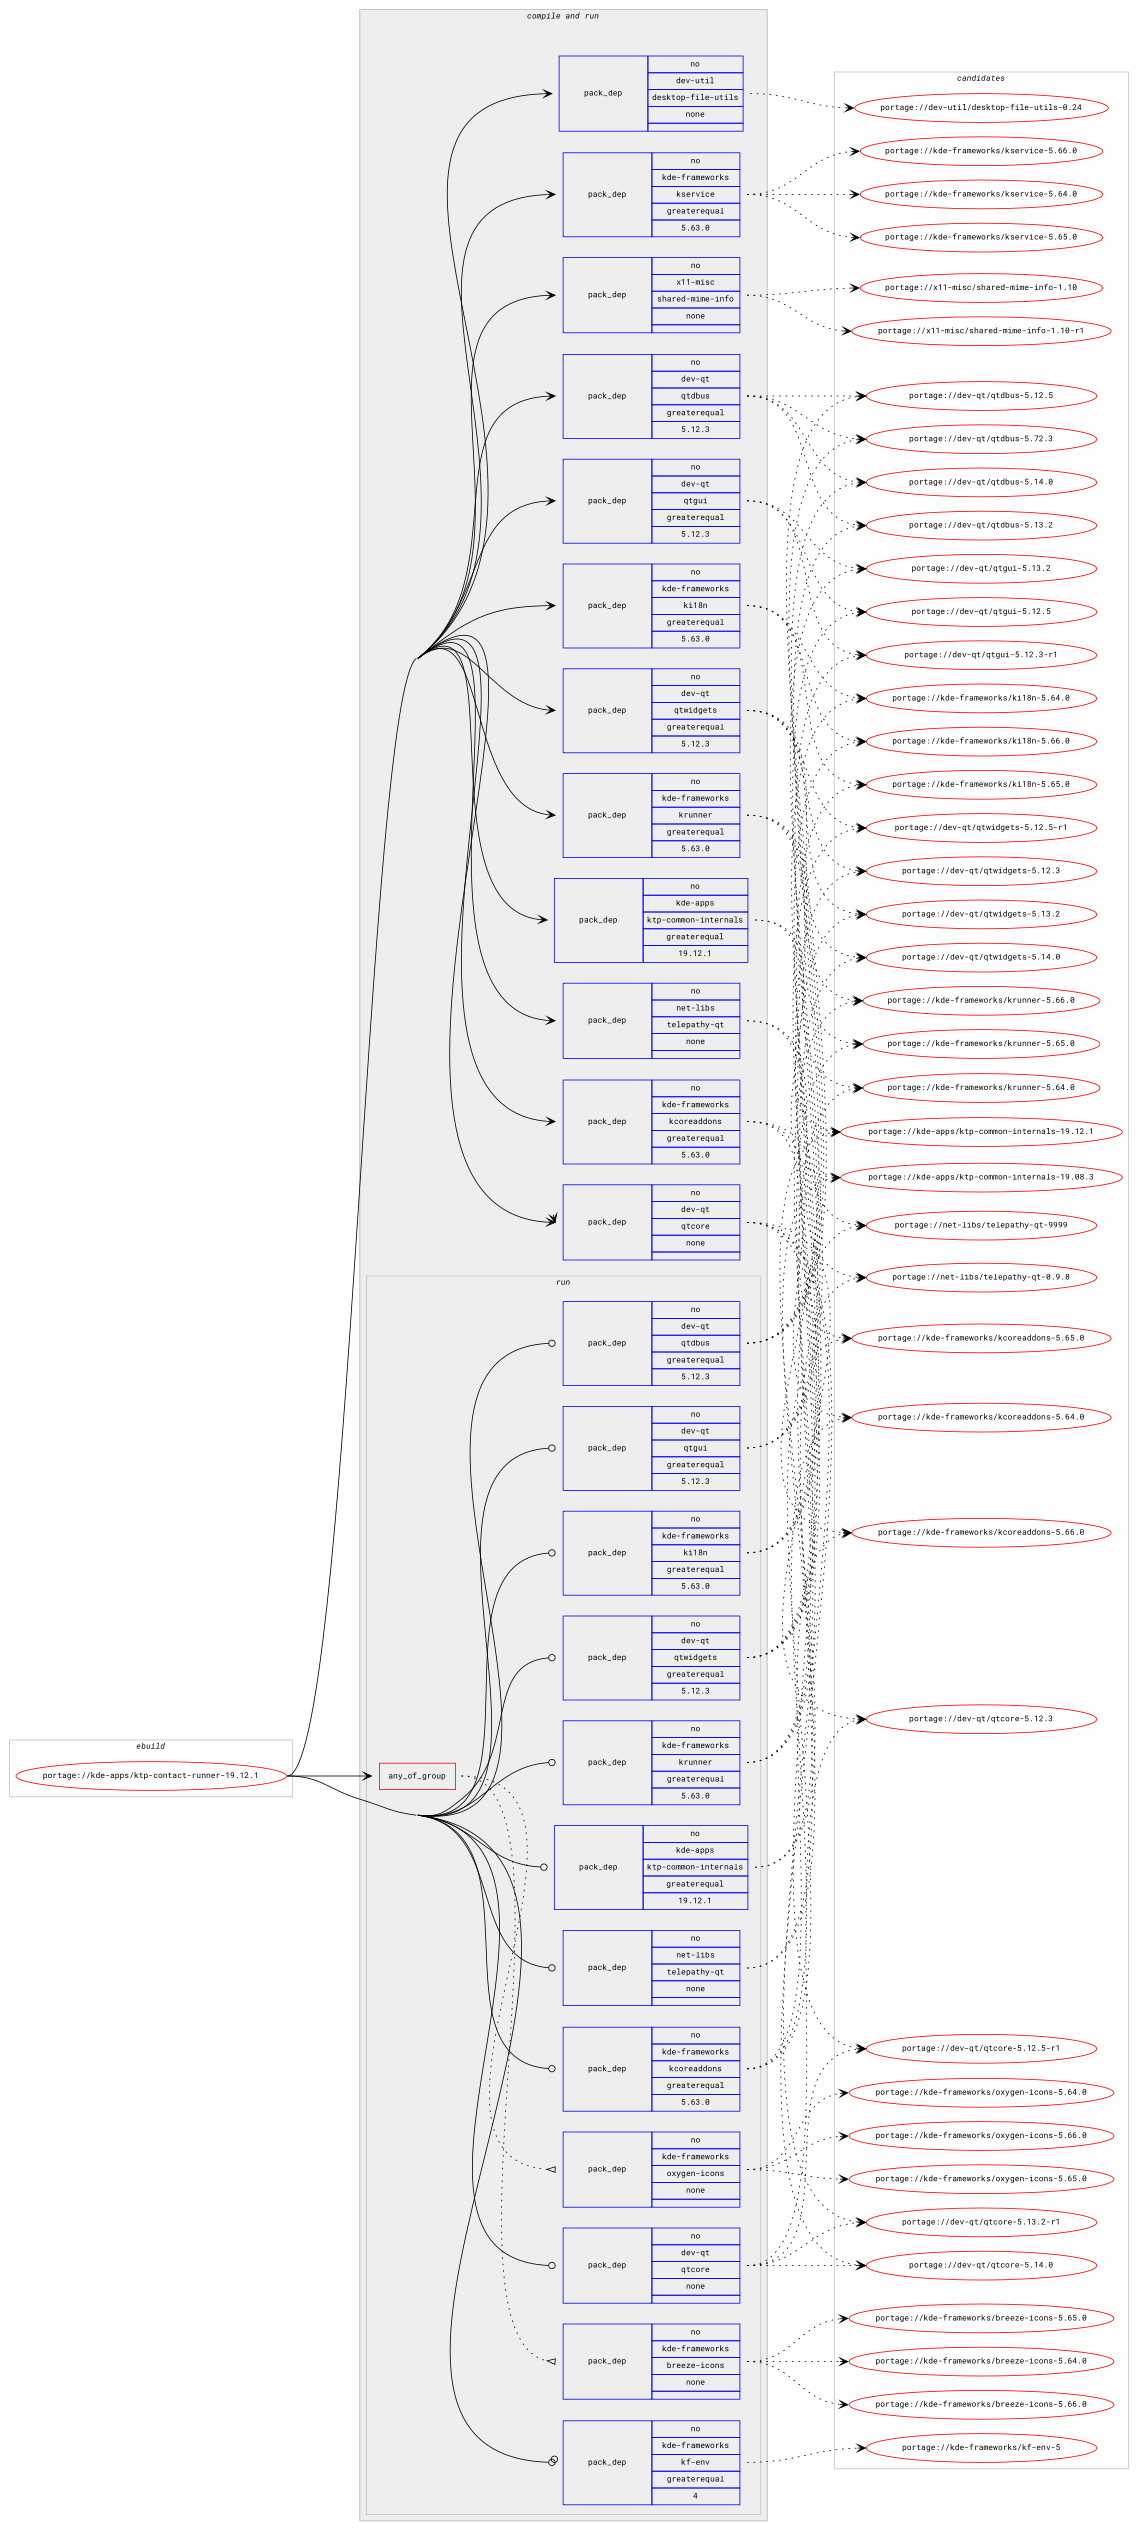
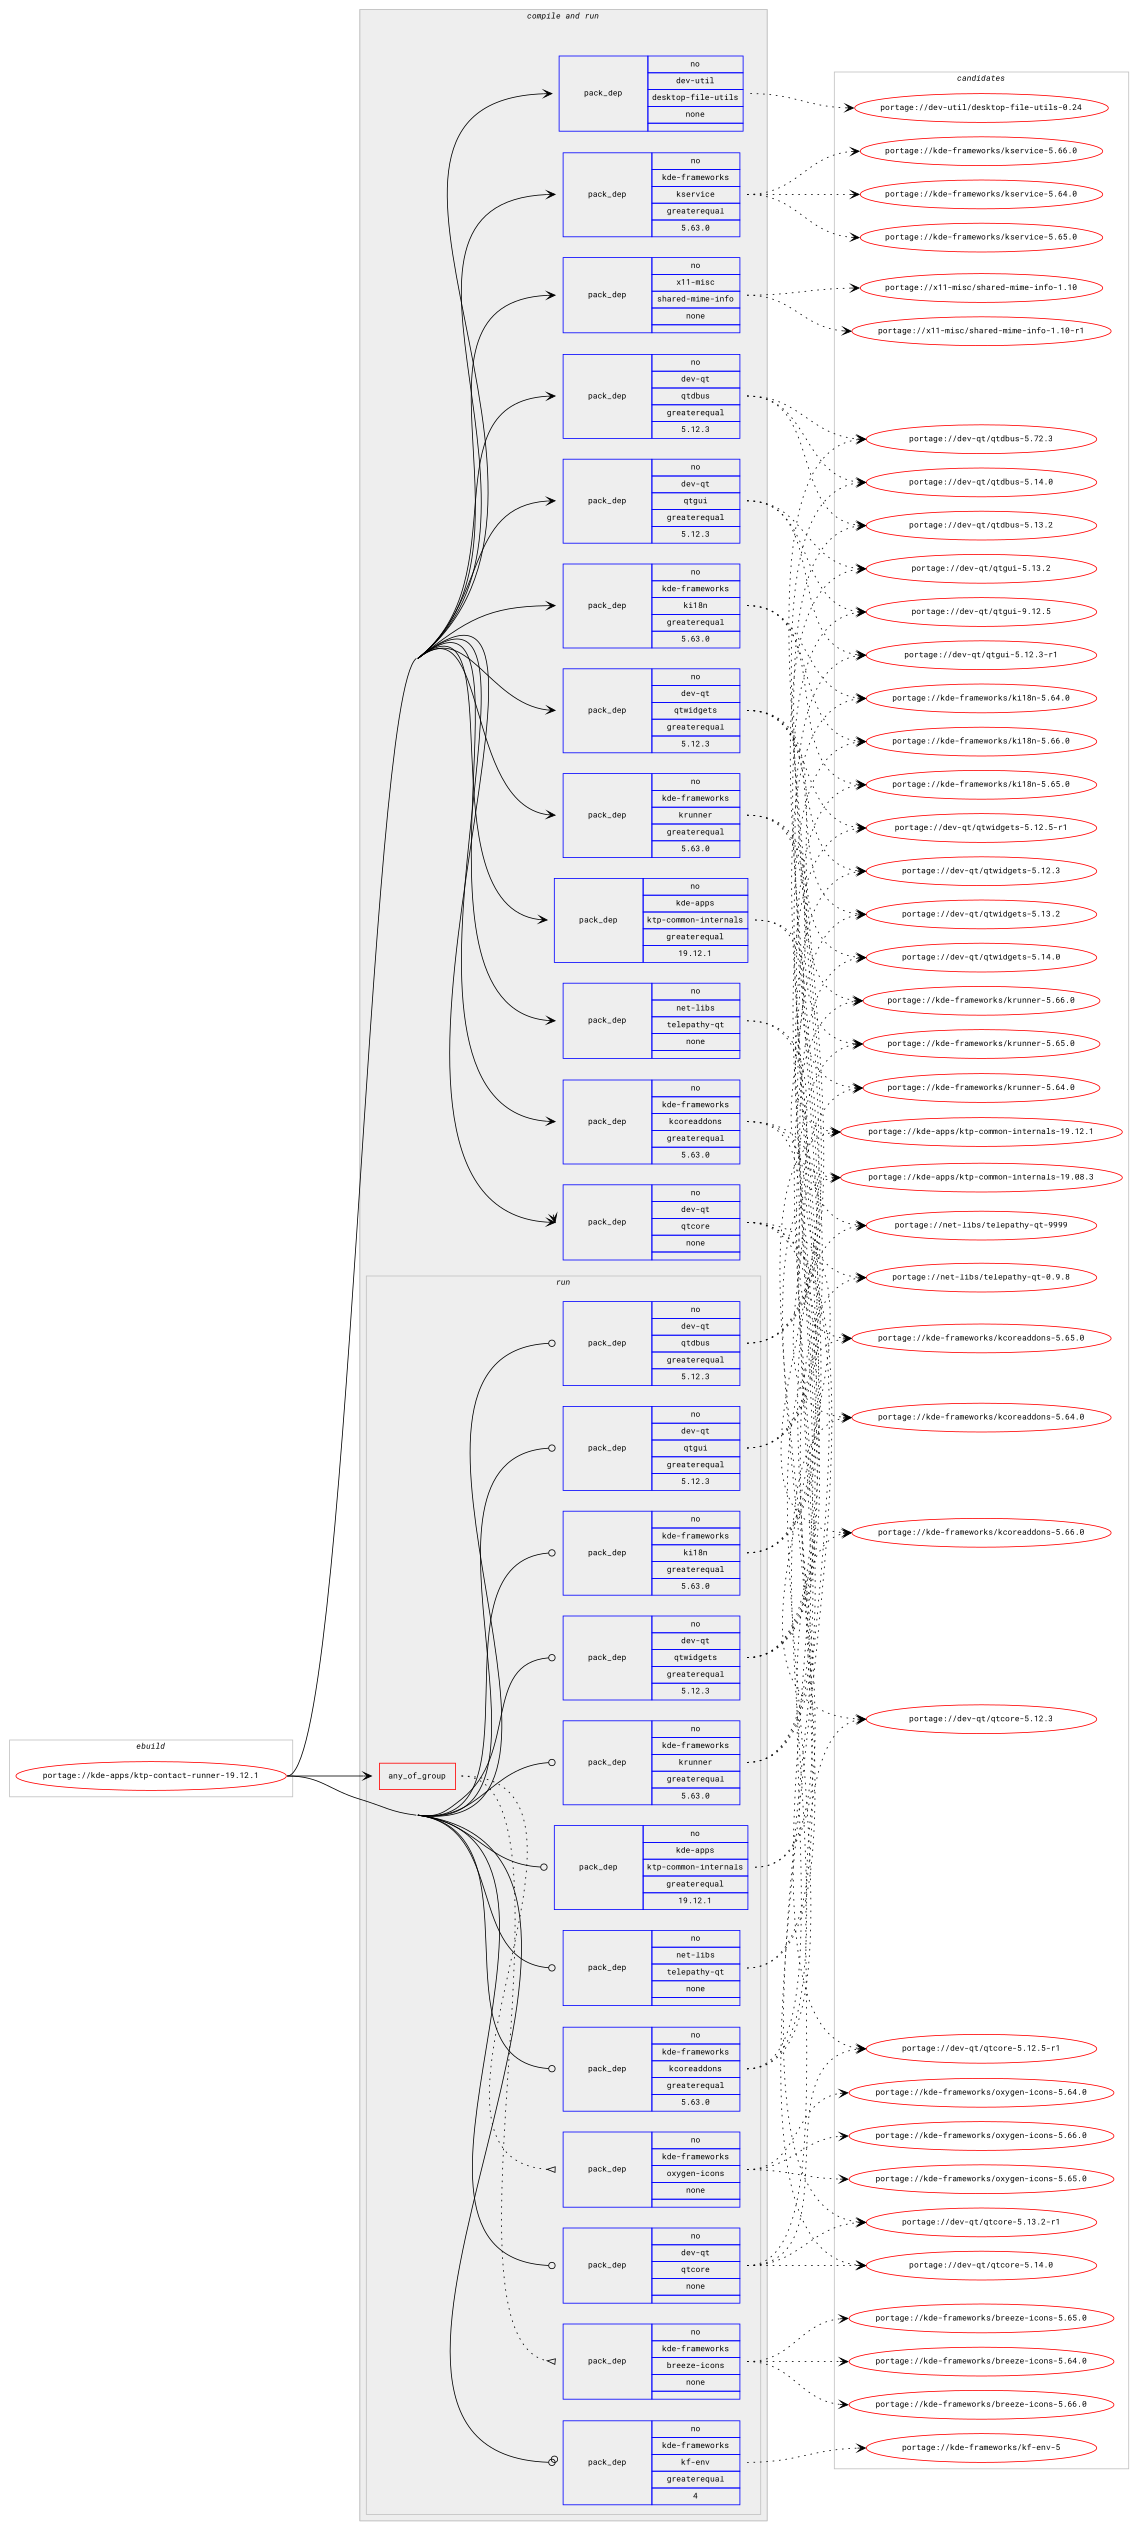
(982, 396) -> none
(982, 612) -> (982, 612)
